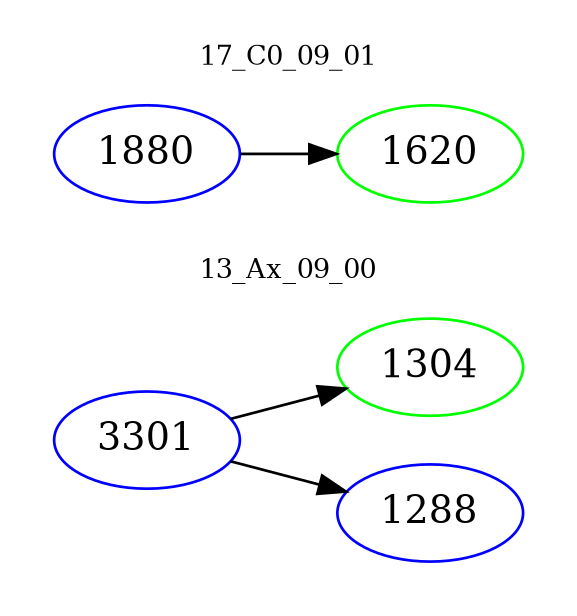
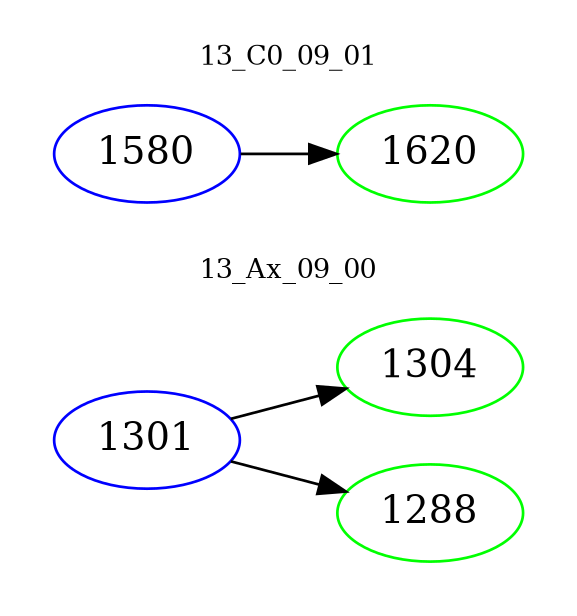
(289, 58) -> (289, 58)
(147, 154) -> (147, 154)
(147, 440) -> (147, 440)
(430, 513) -> (430, 513)
